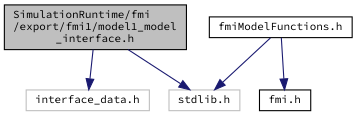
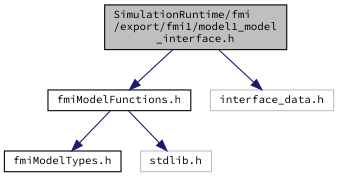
(154, 67) -> (155, 66)
(285, 100) -> (63, 161)
